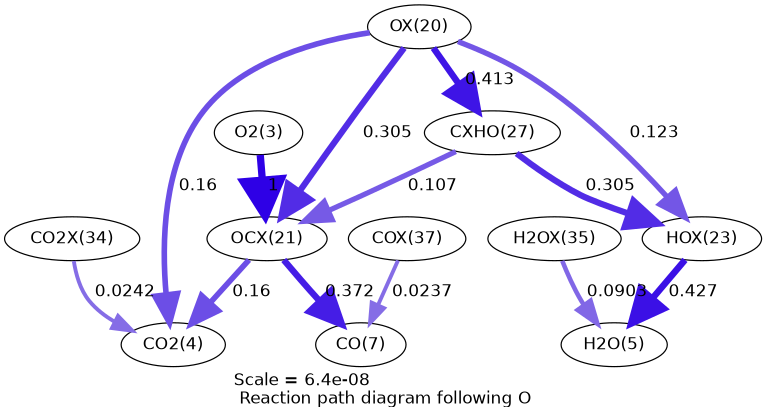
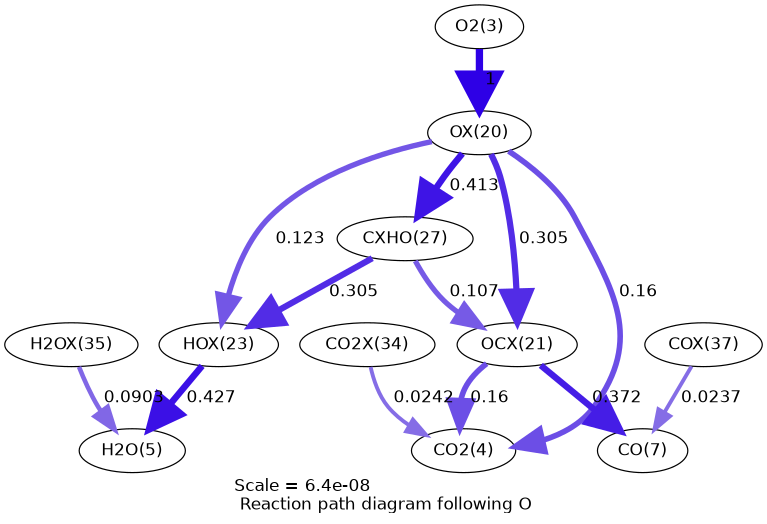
(261, 168) -> (479, 61)
